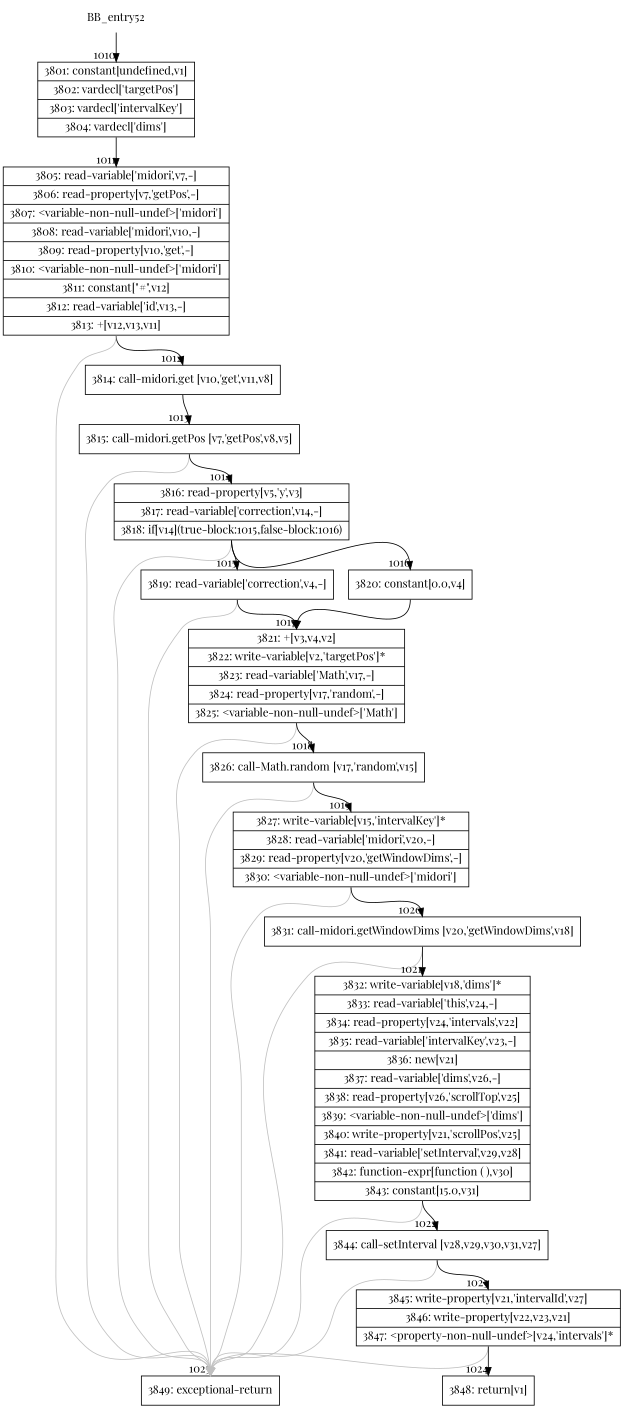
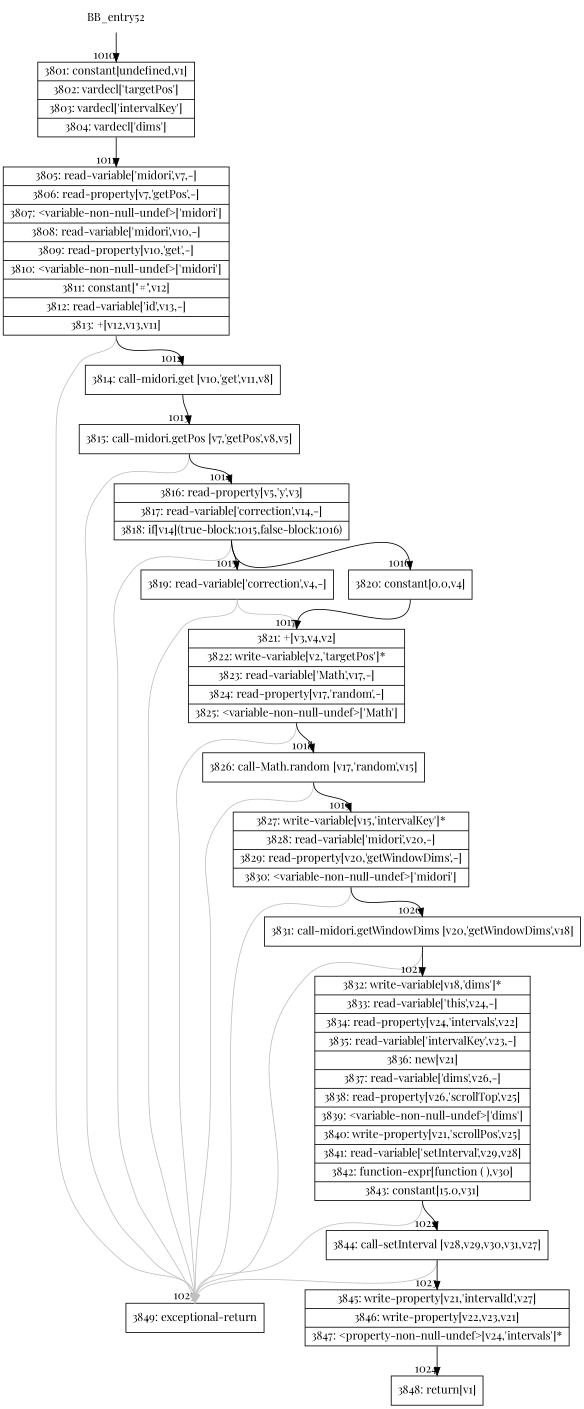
(263, 614) -> (263, 614)
(353, 1361) -> none
